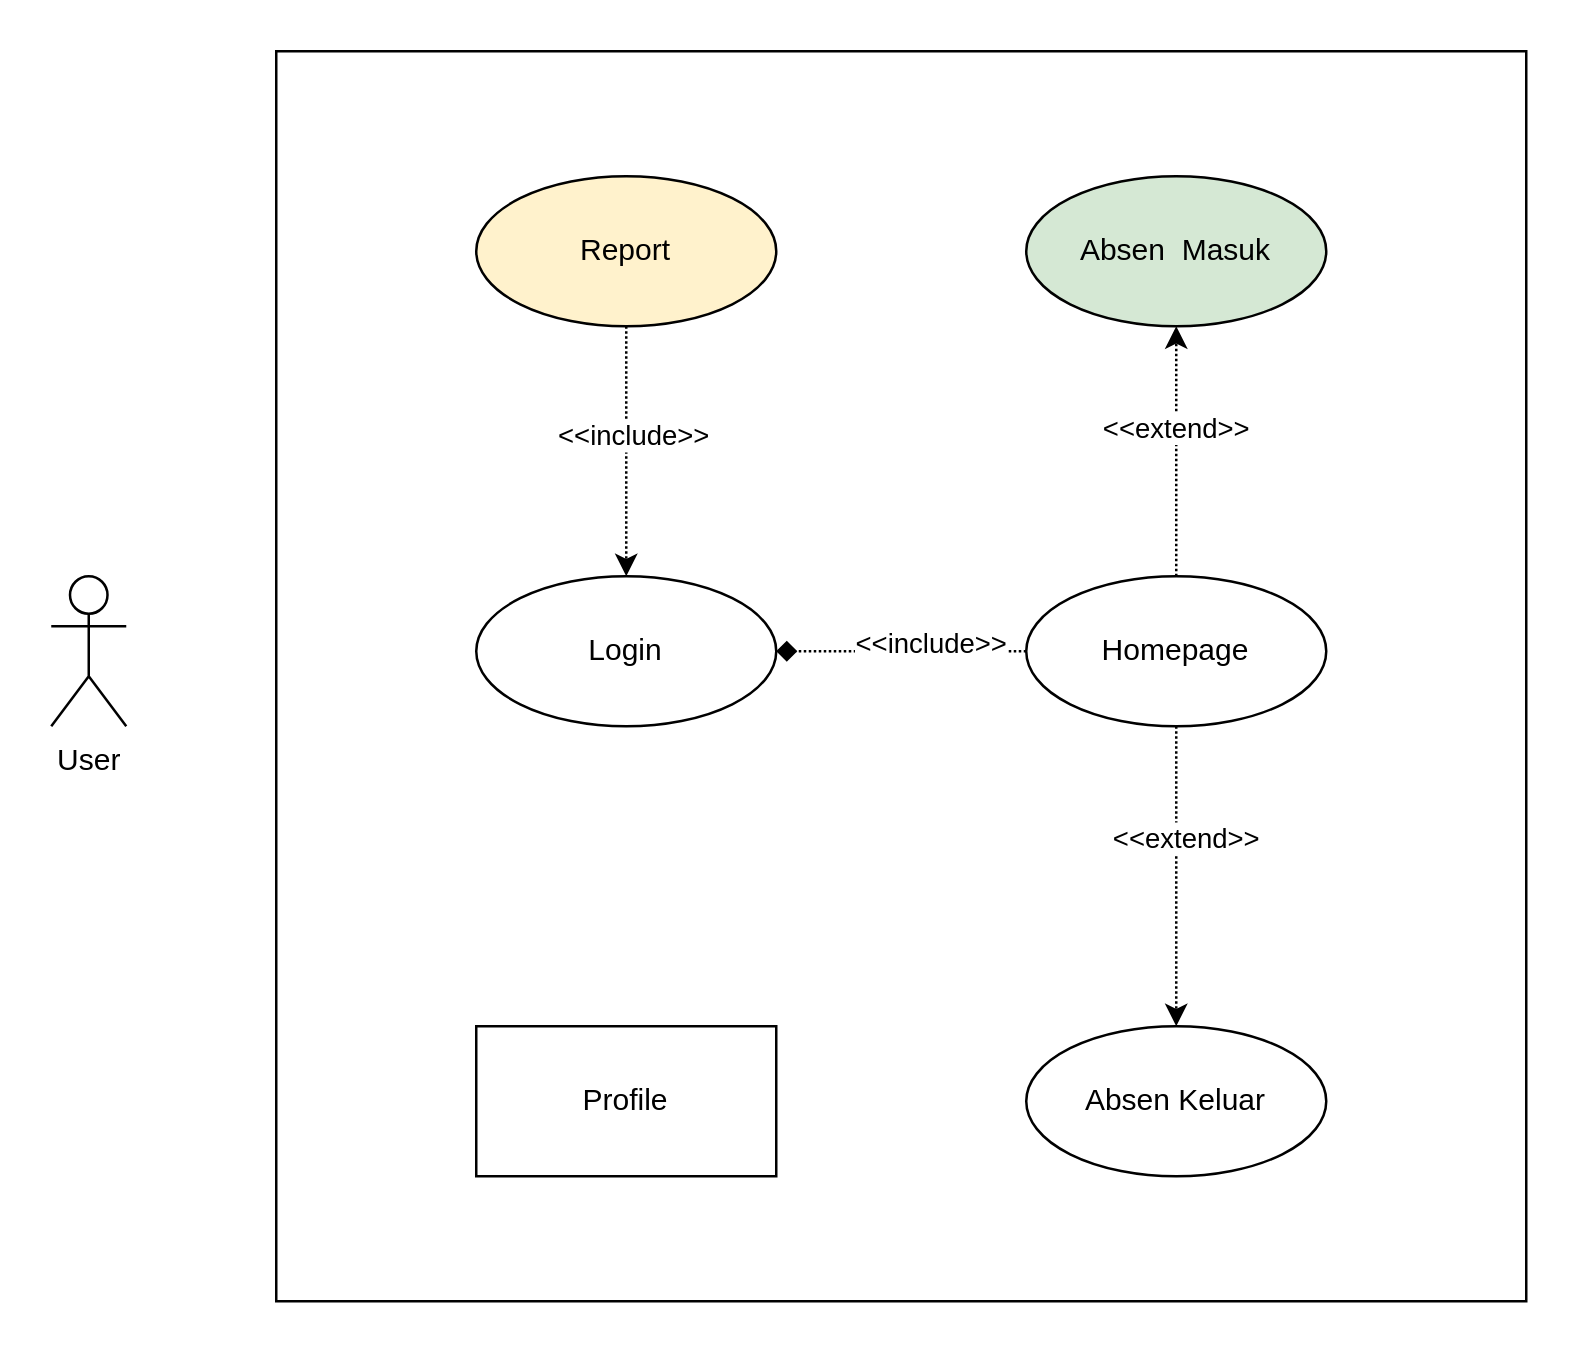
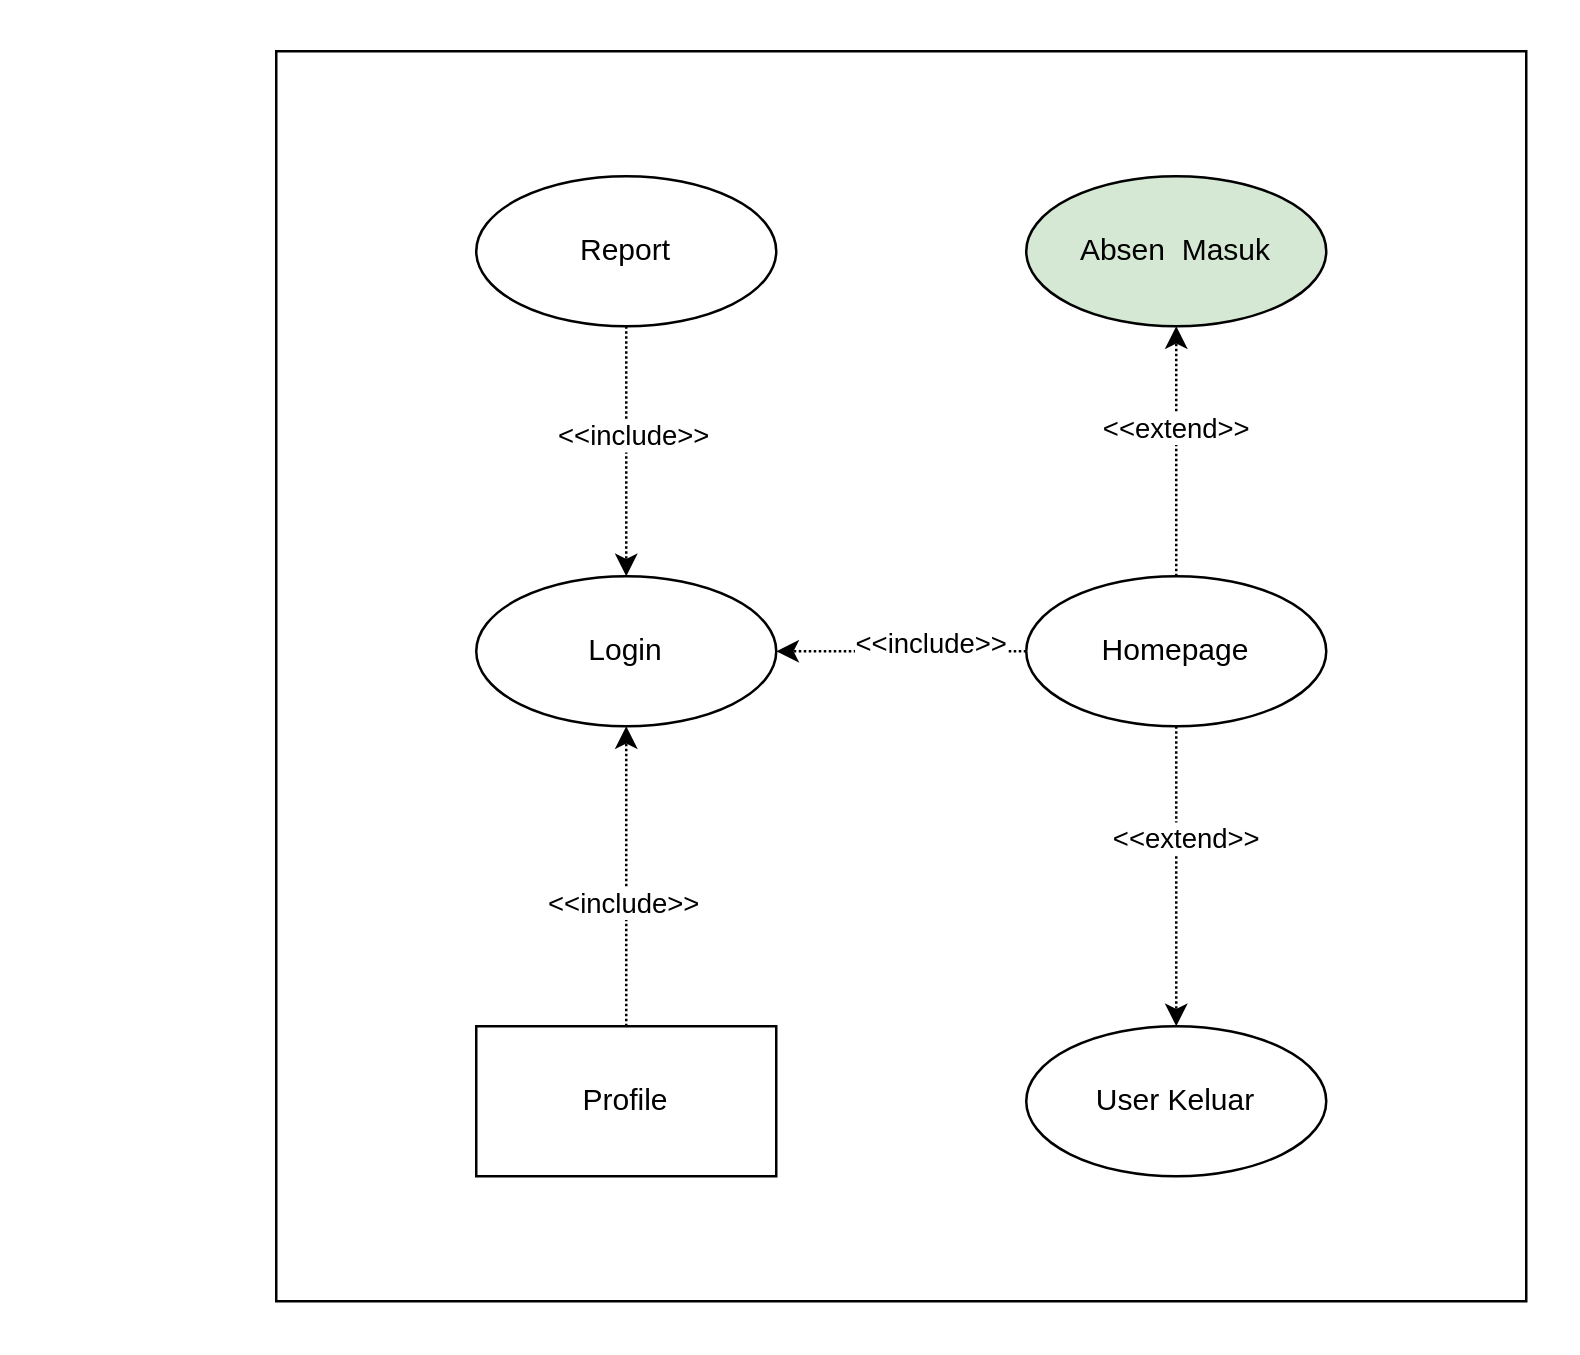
(626, 251) -> (626, 251)
(89, 651) -> none
(797, 651) -> (795, 651)
none -> (626, 815)
(1176, 1101) -> (1176, 1101)
